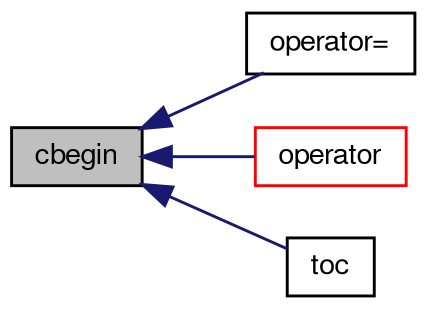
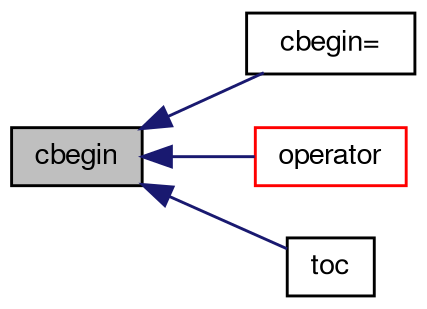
(331, 44) -> (331, 44)
